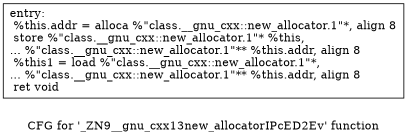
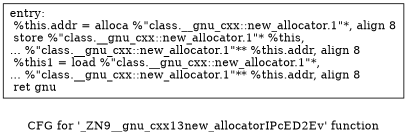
(35, 87) -> (34, 87)
